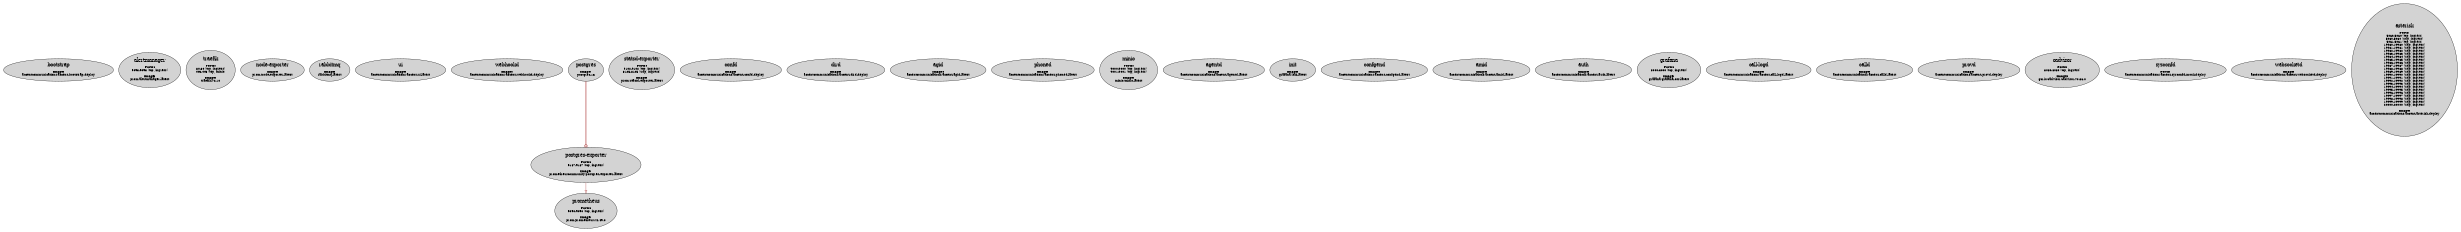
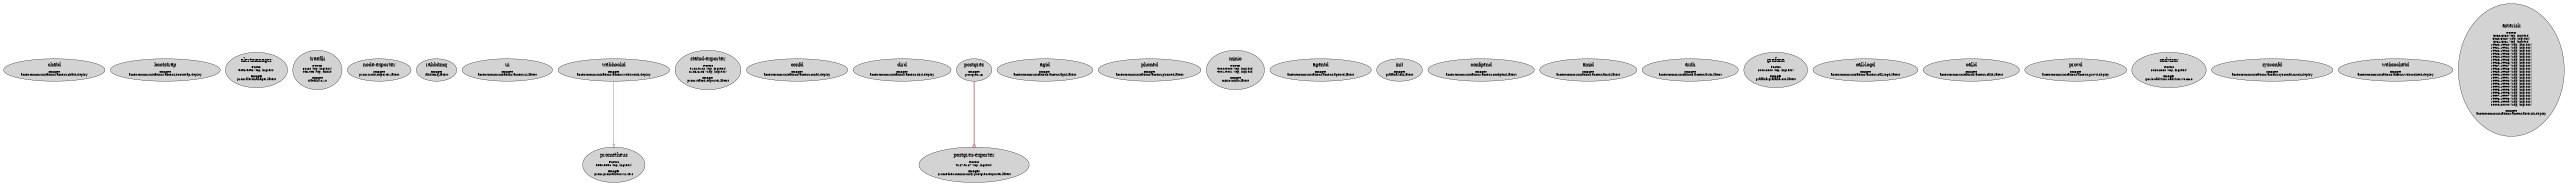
none -> (54, 70)
(2165, 72) -> (2272, 72)
(586, 186) -> (614, 113)
